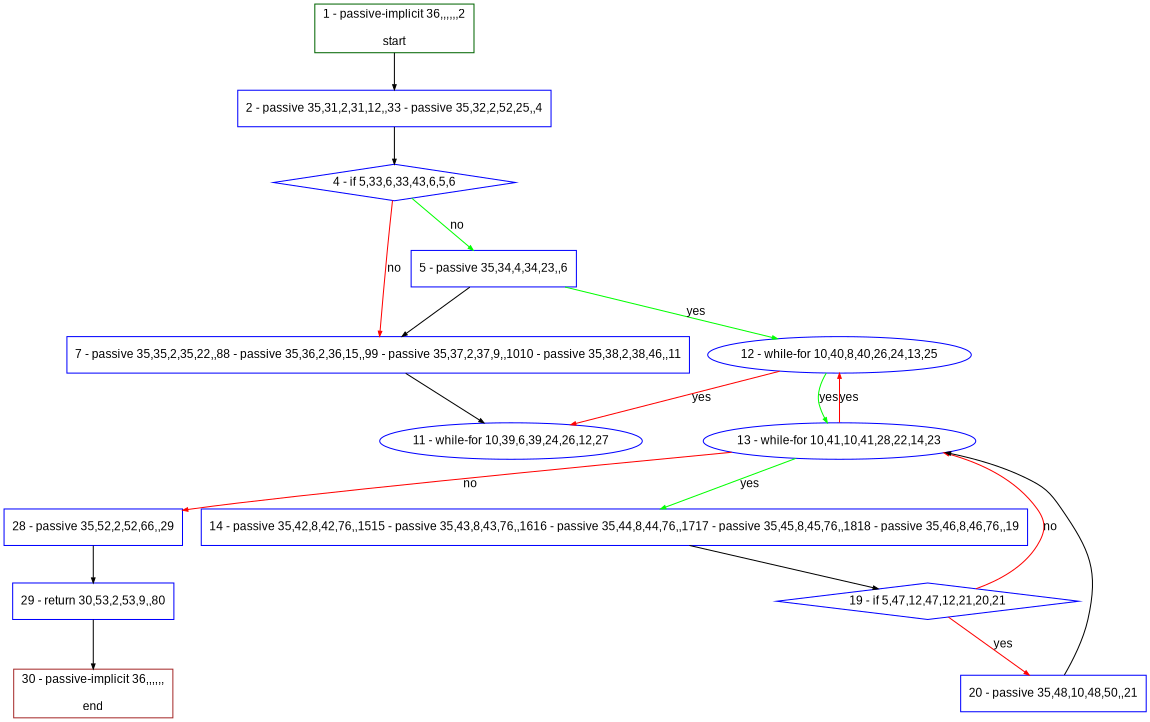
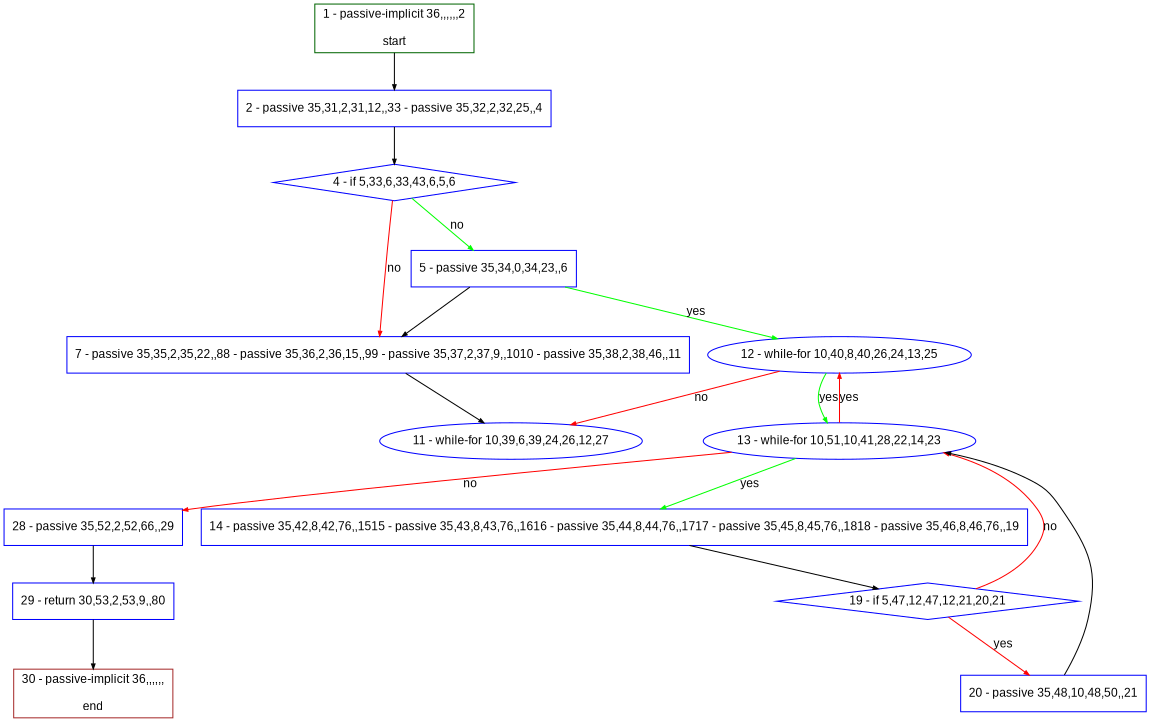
(394, 108) -> (394, 108)
(494, 269) -> (494, 269)
(702, 398) -> (702, 398)
(840, 441) -> (840, 441)
